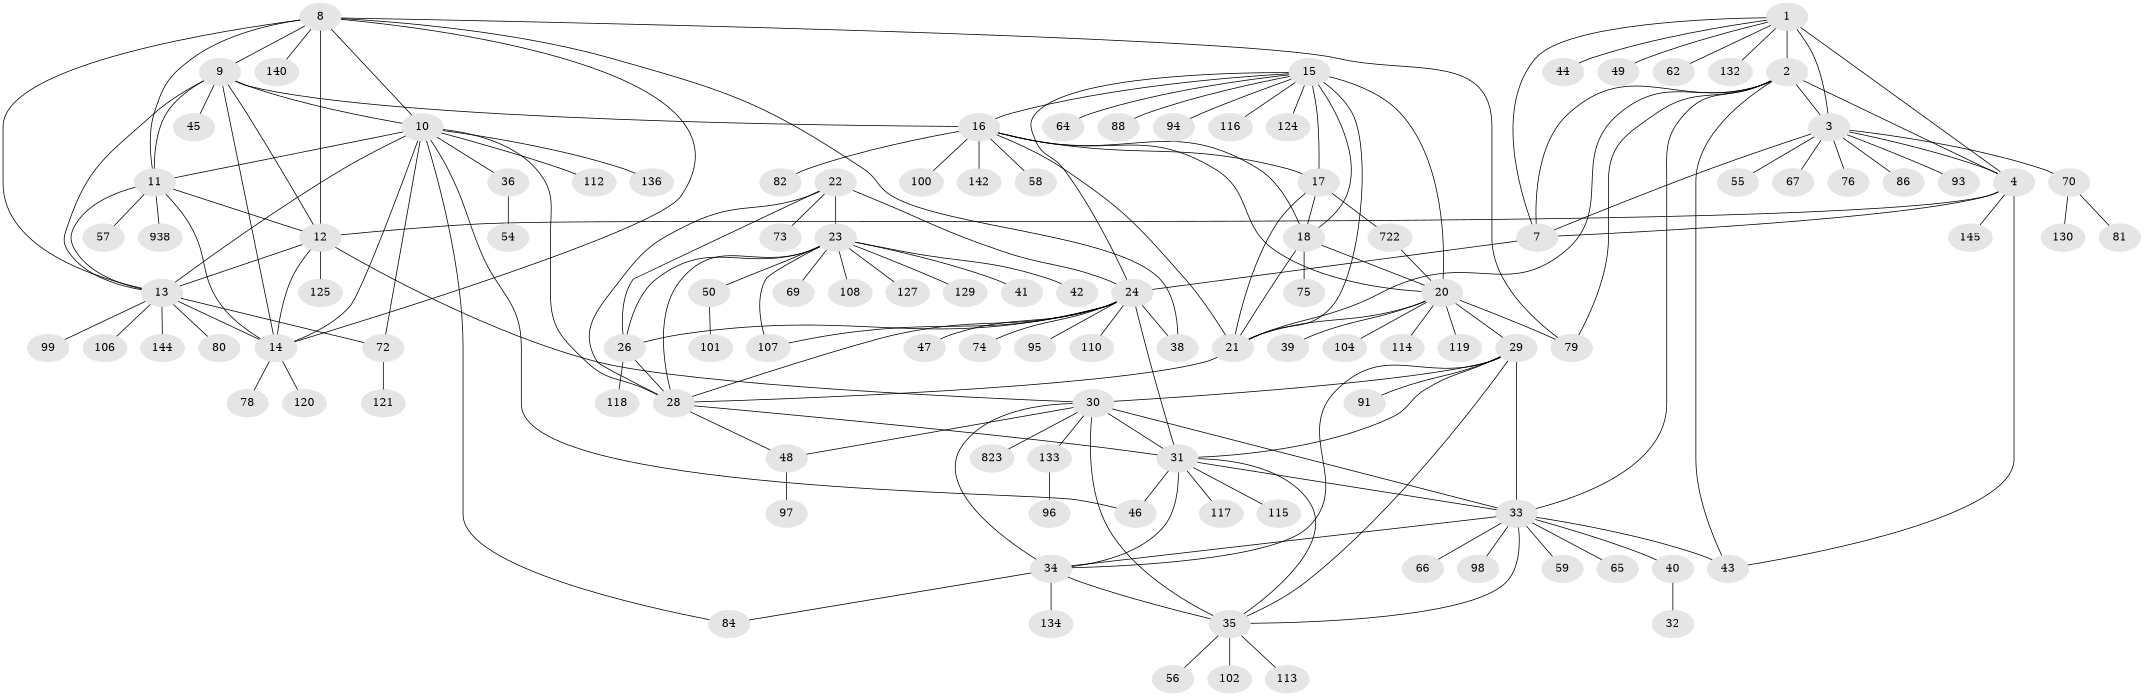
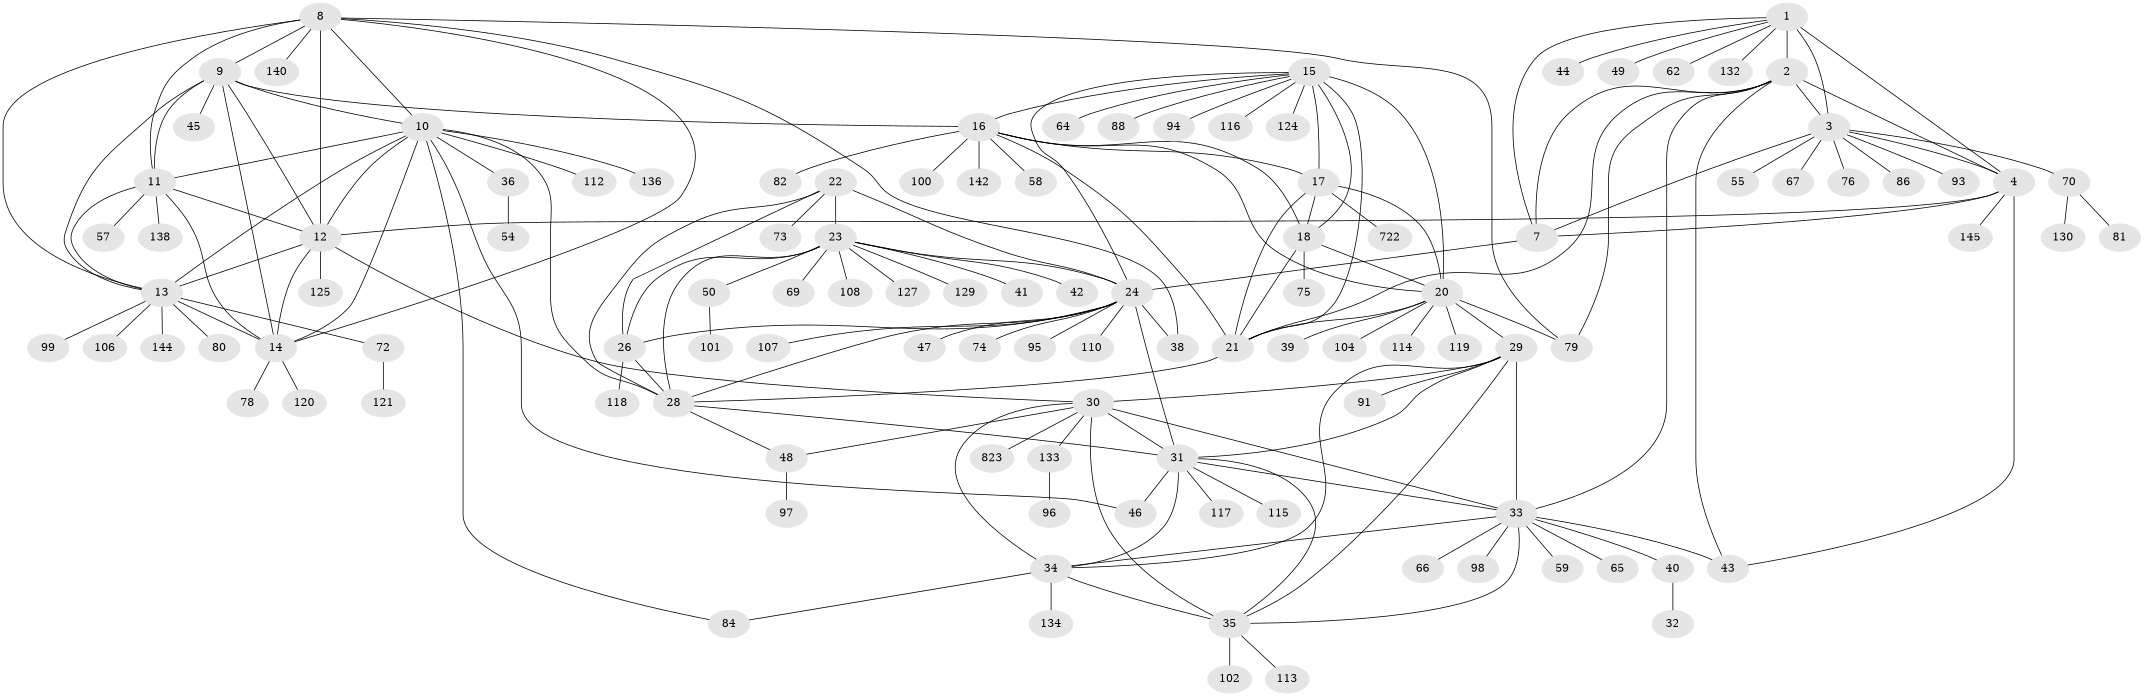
(160, 238) -> (160, 238)
(403, 238) -> (362, 175)
(1416, 265) -> (1408, 214)
(768, 277) -> (1000, 261)
(1173, 679) -> none
